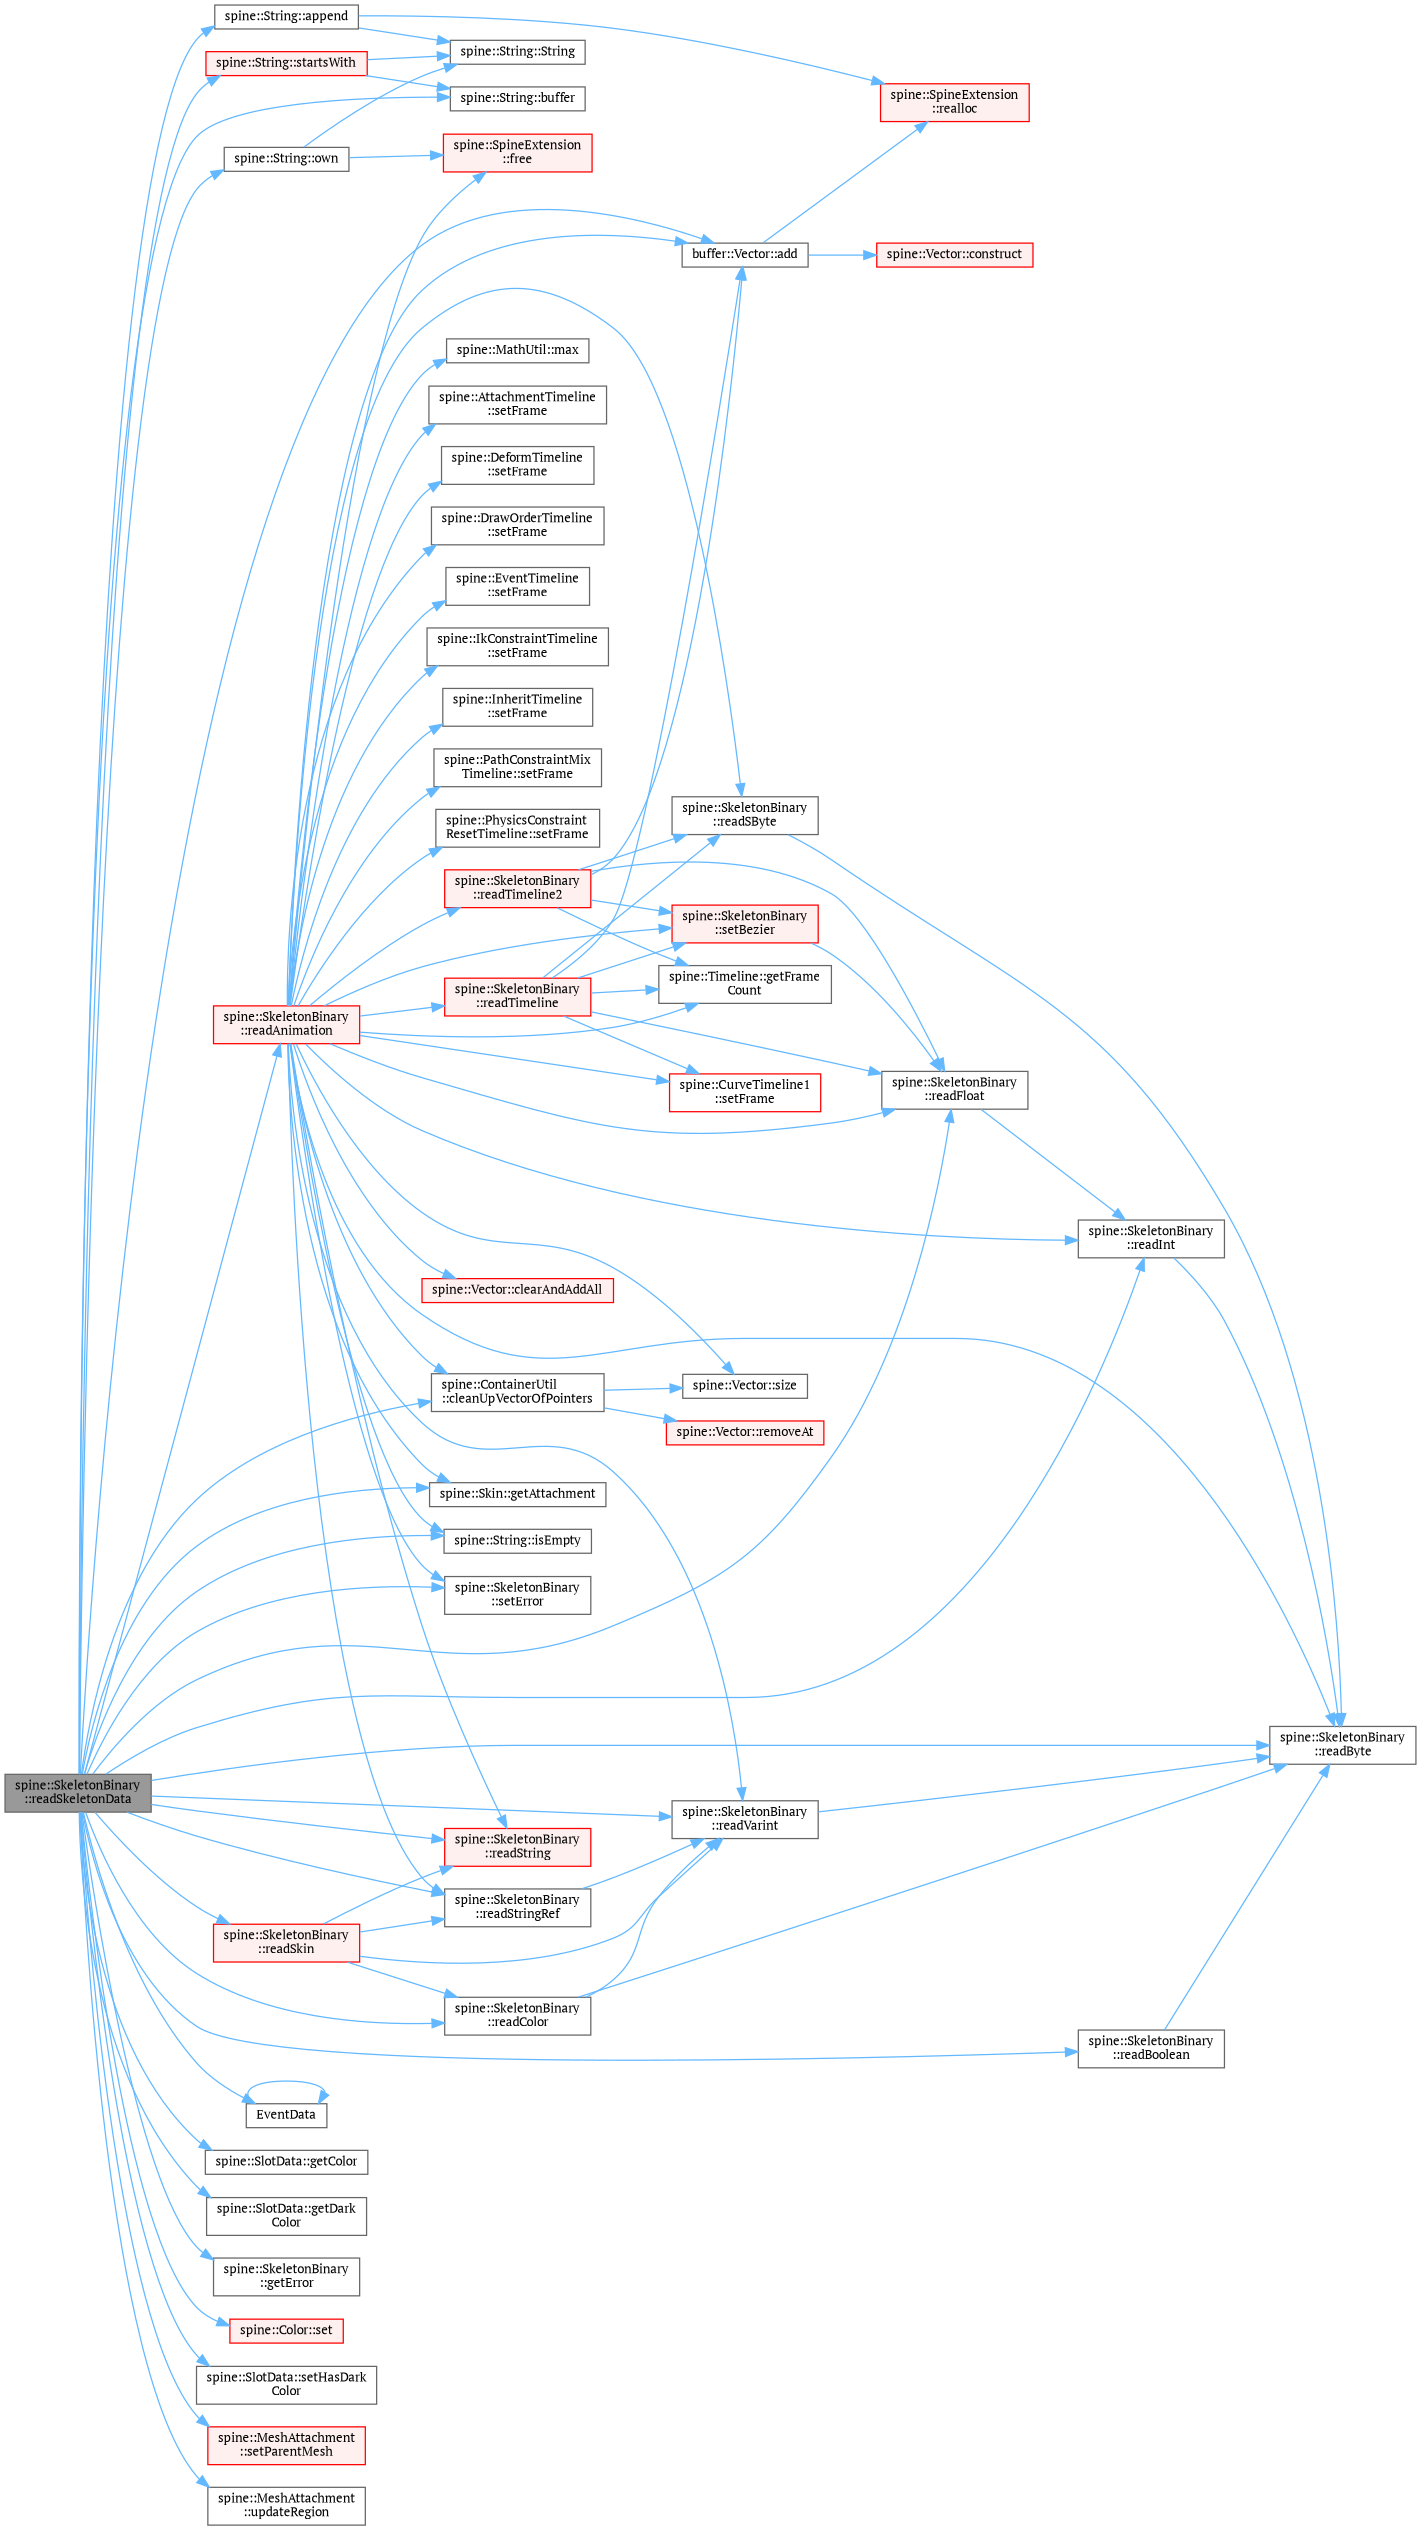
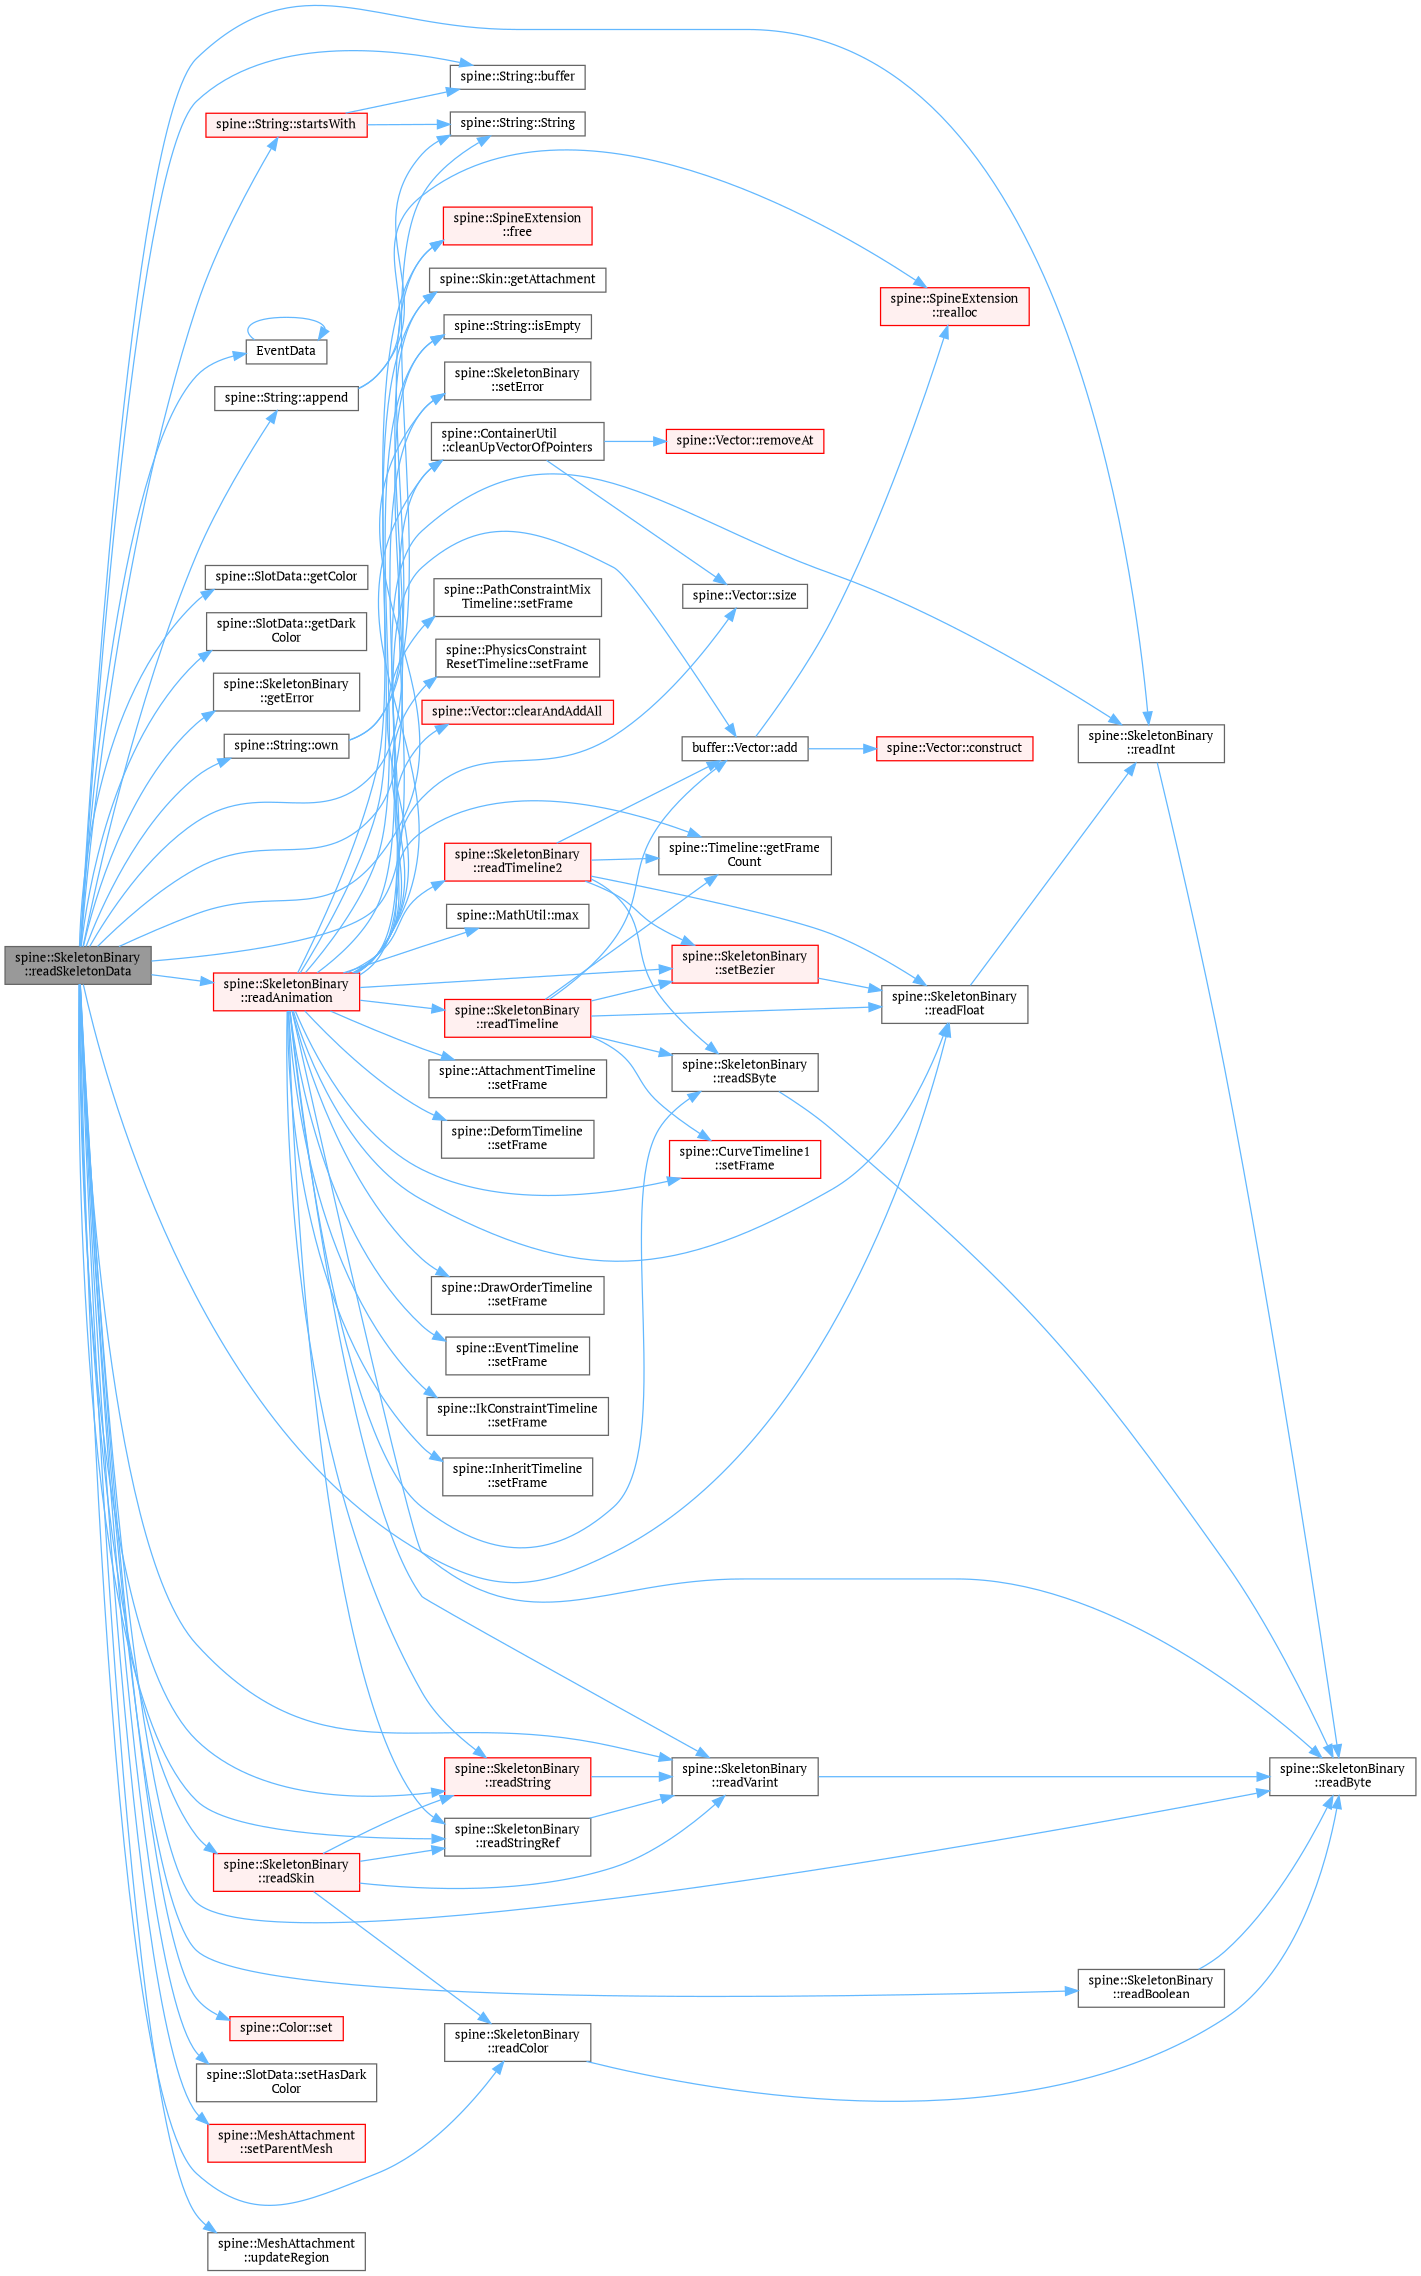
(188, 841) -> none
(641, 1931) -> (625, 1777)
